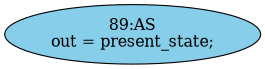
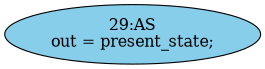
(133, 34) -> (133, 34)
